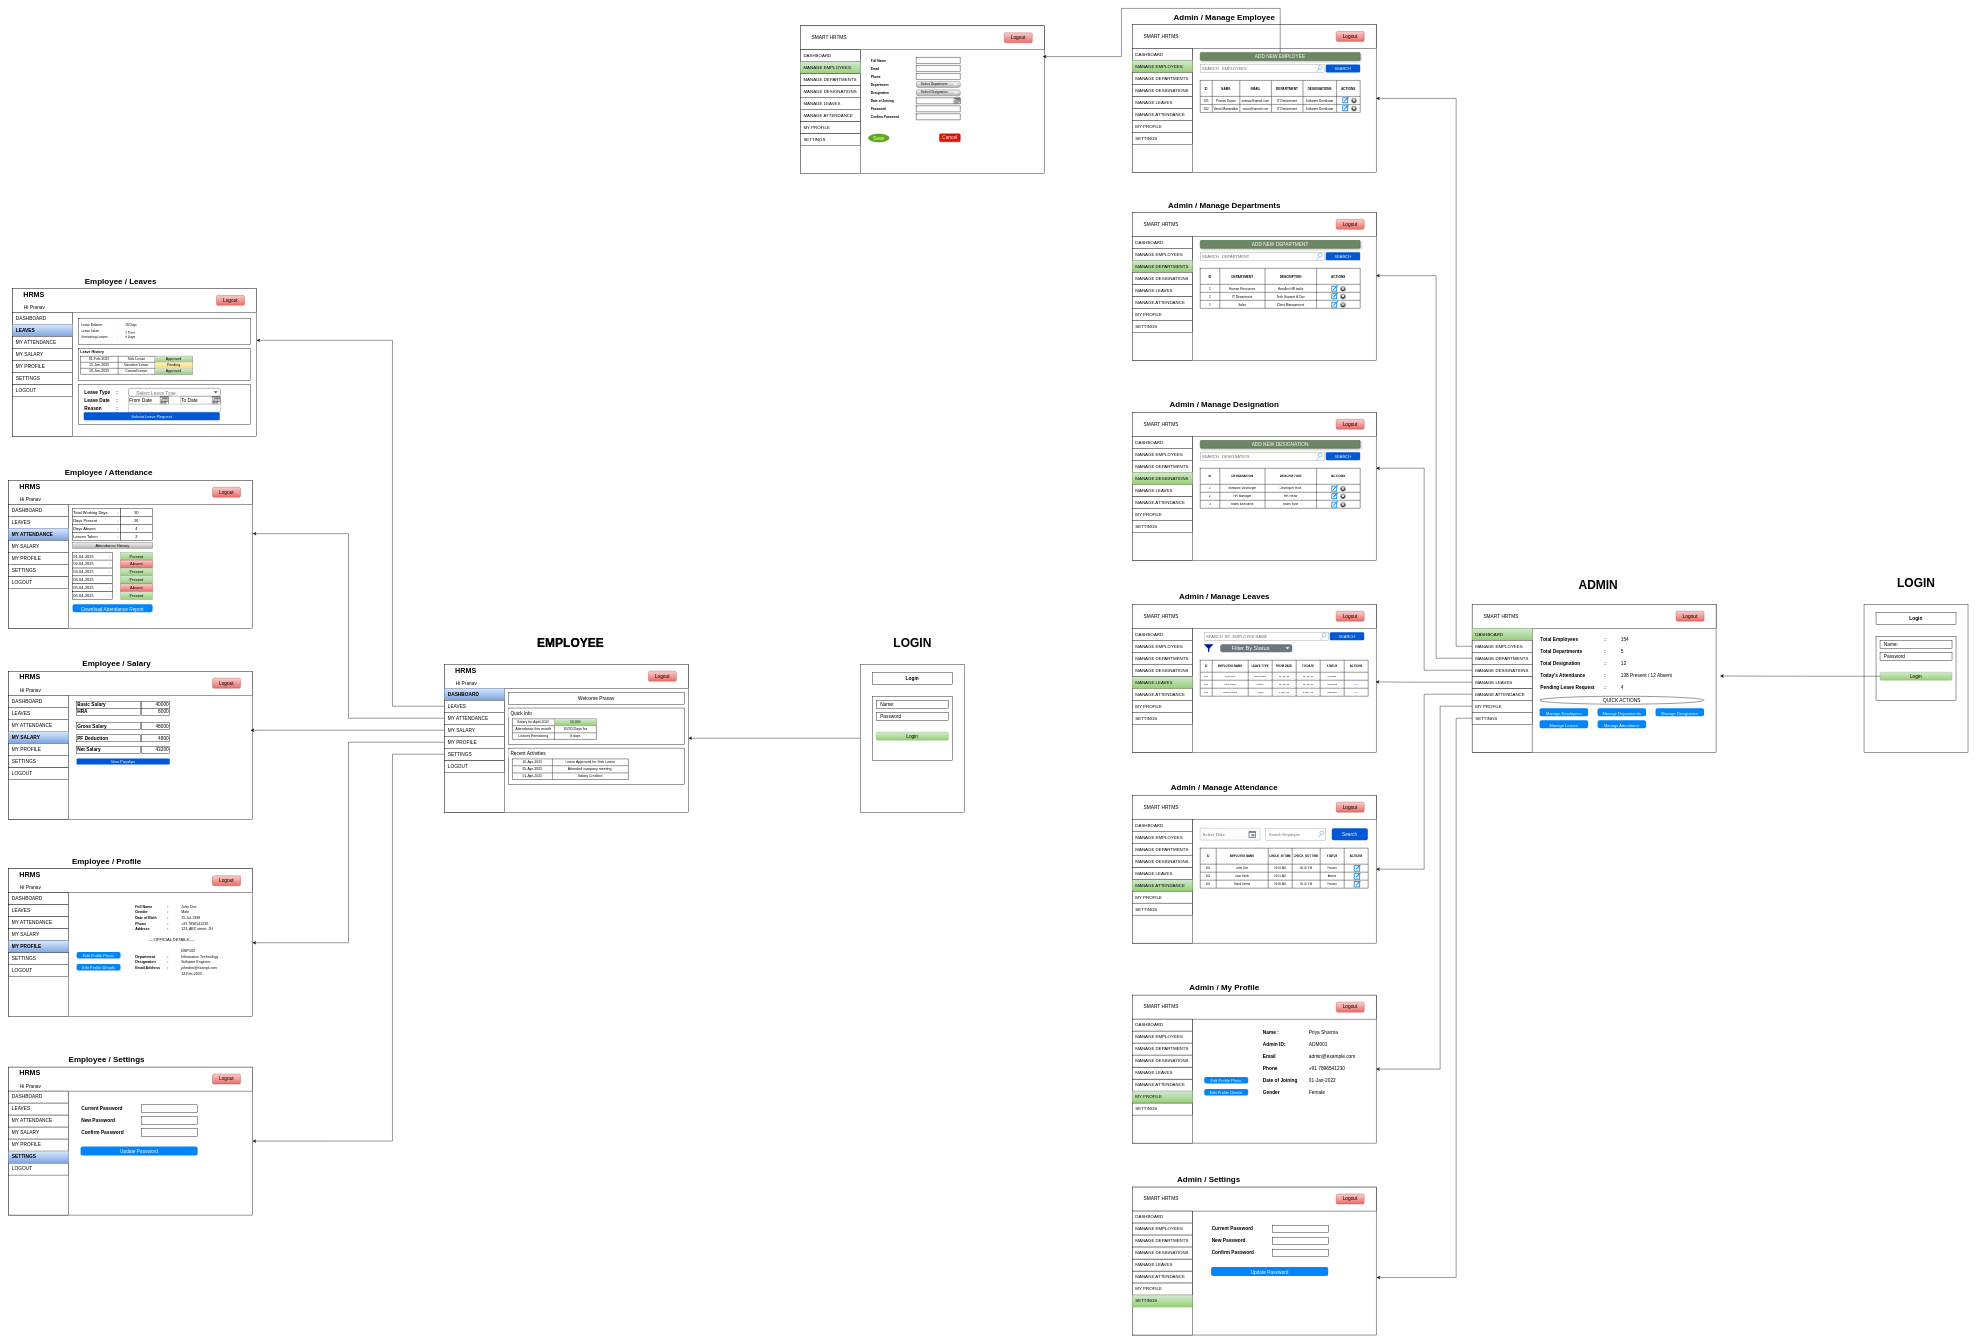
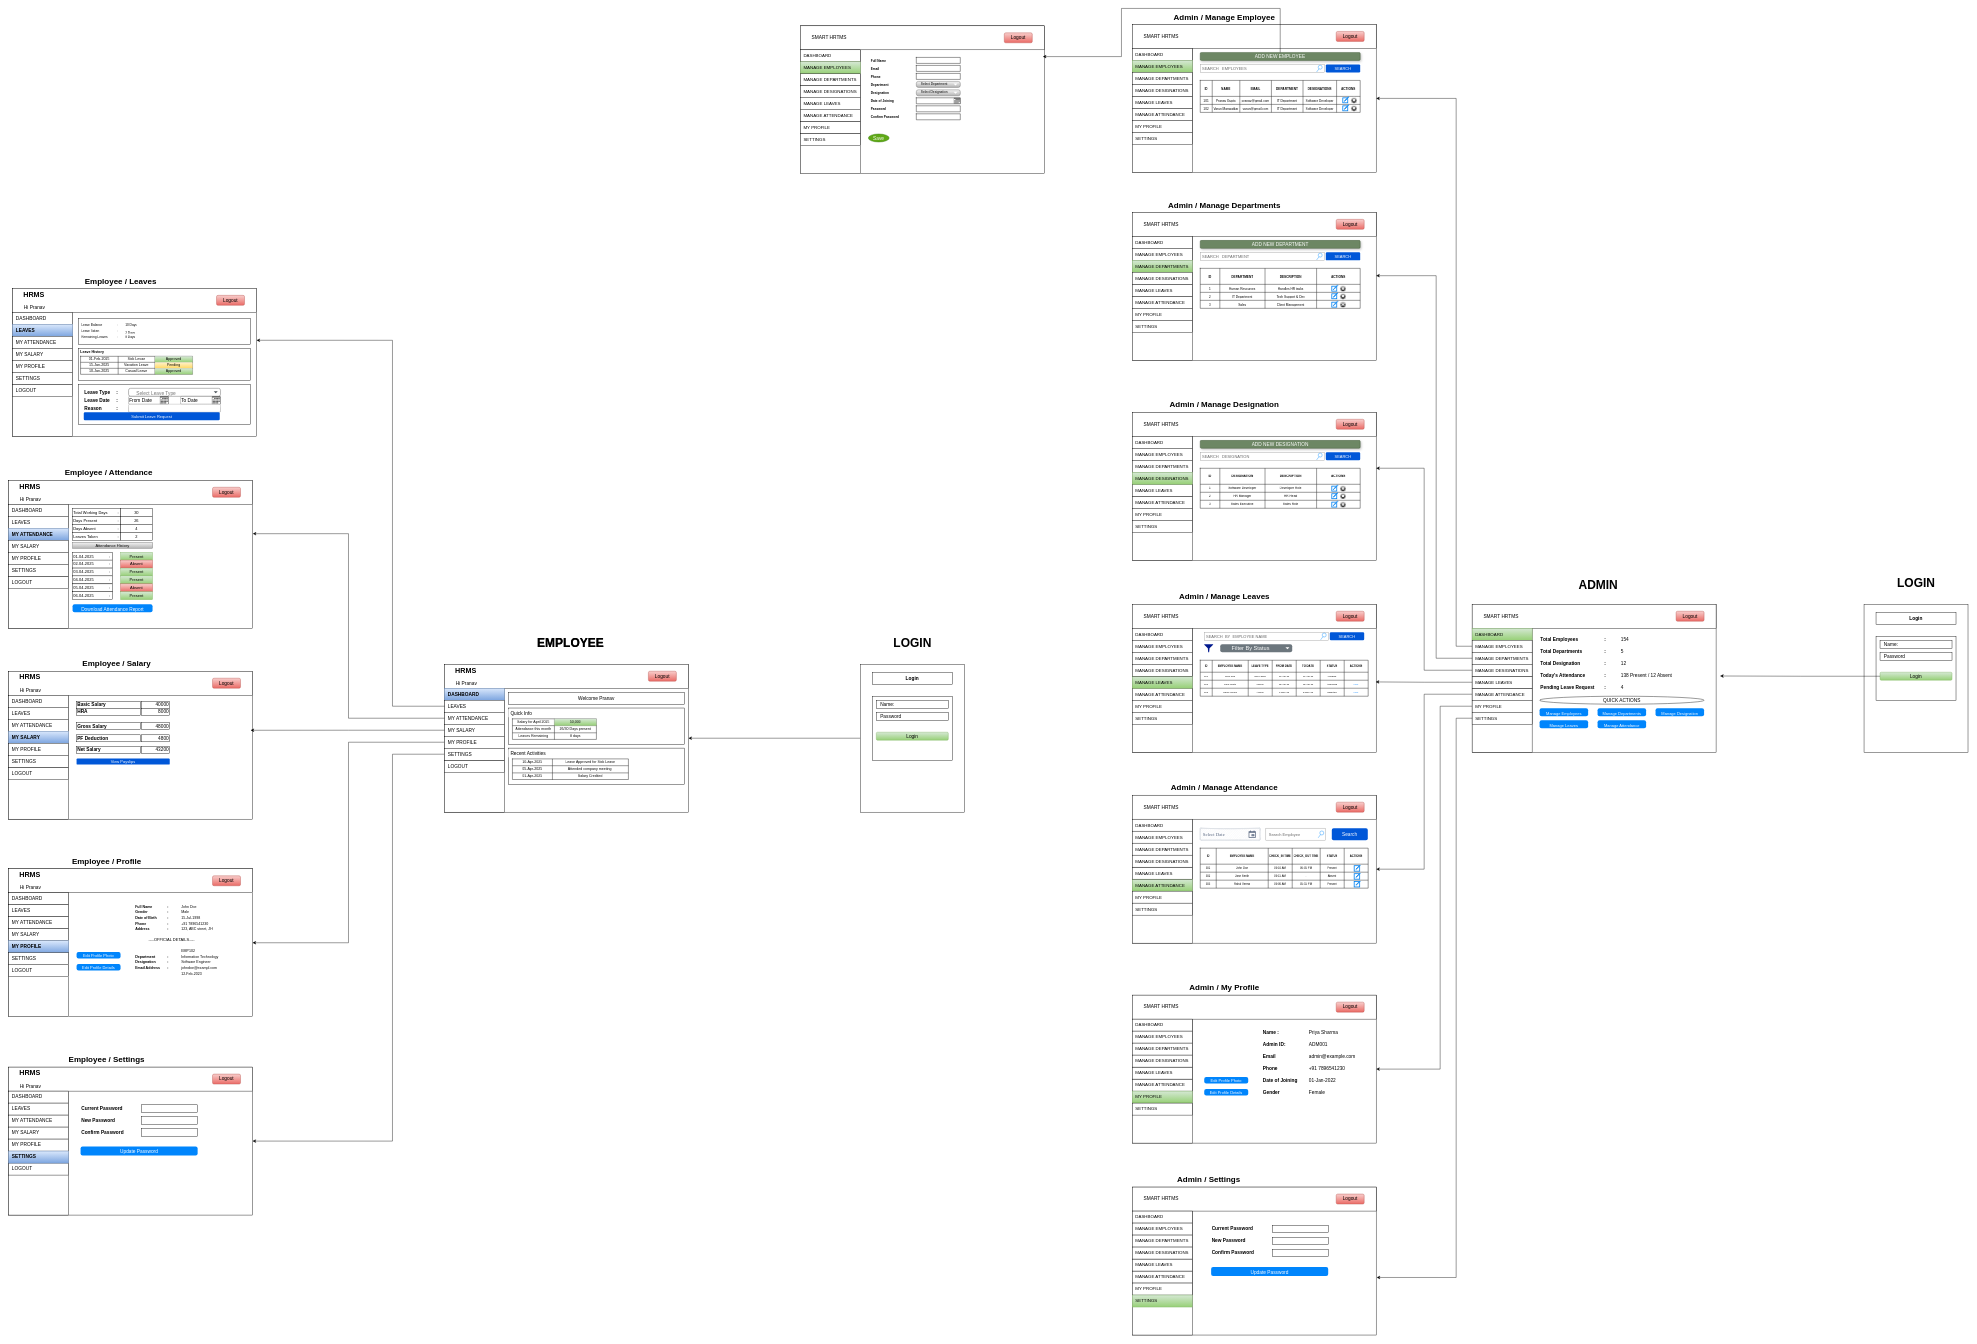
(950, 138) -> none
(575, 729) -> (575, 729)
